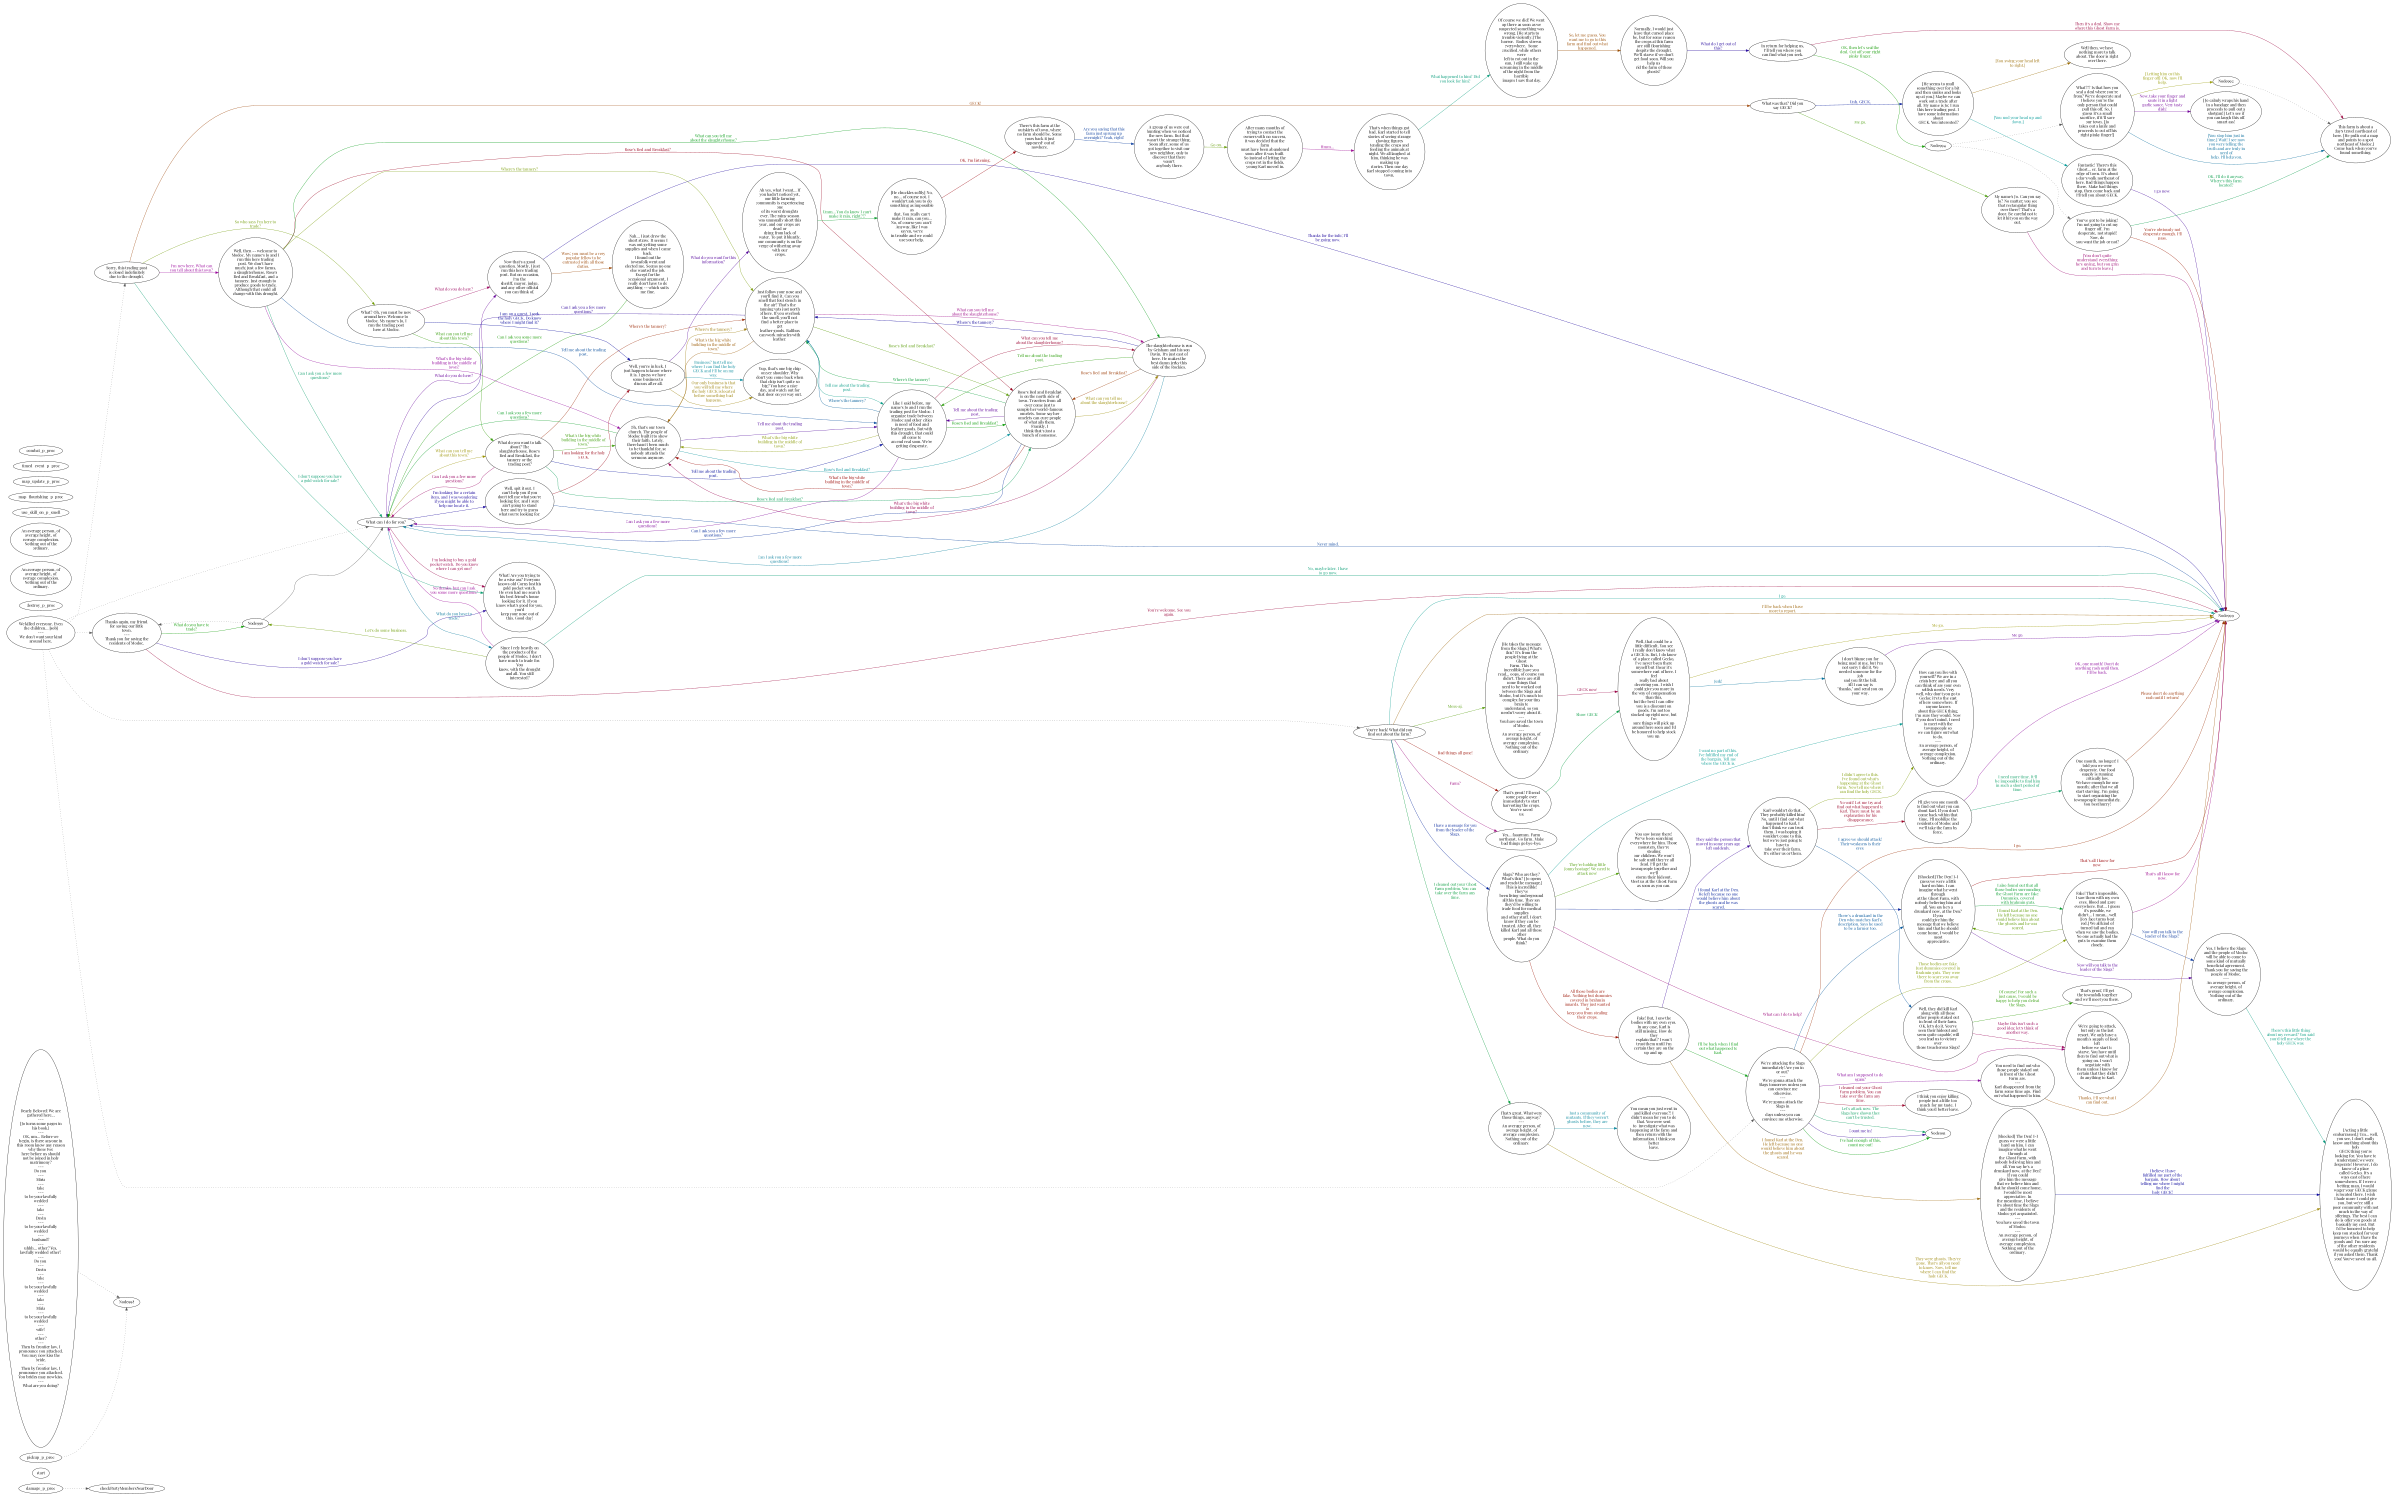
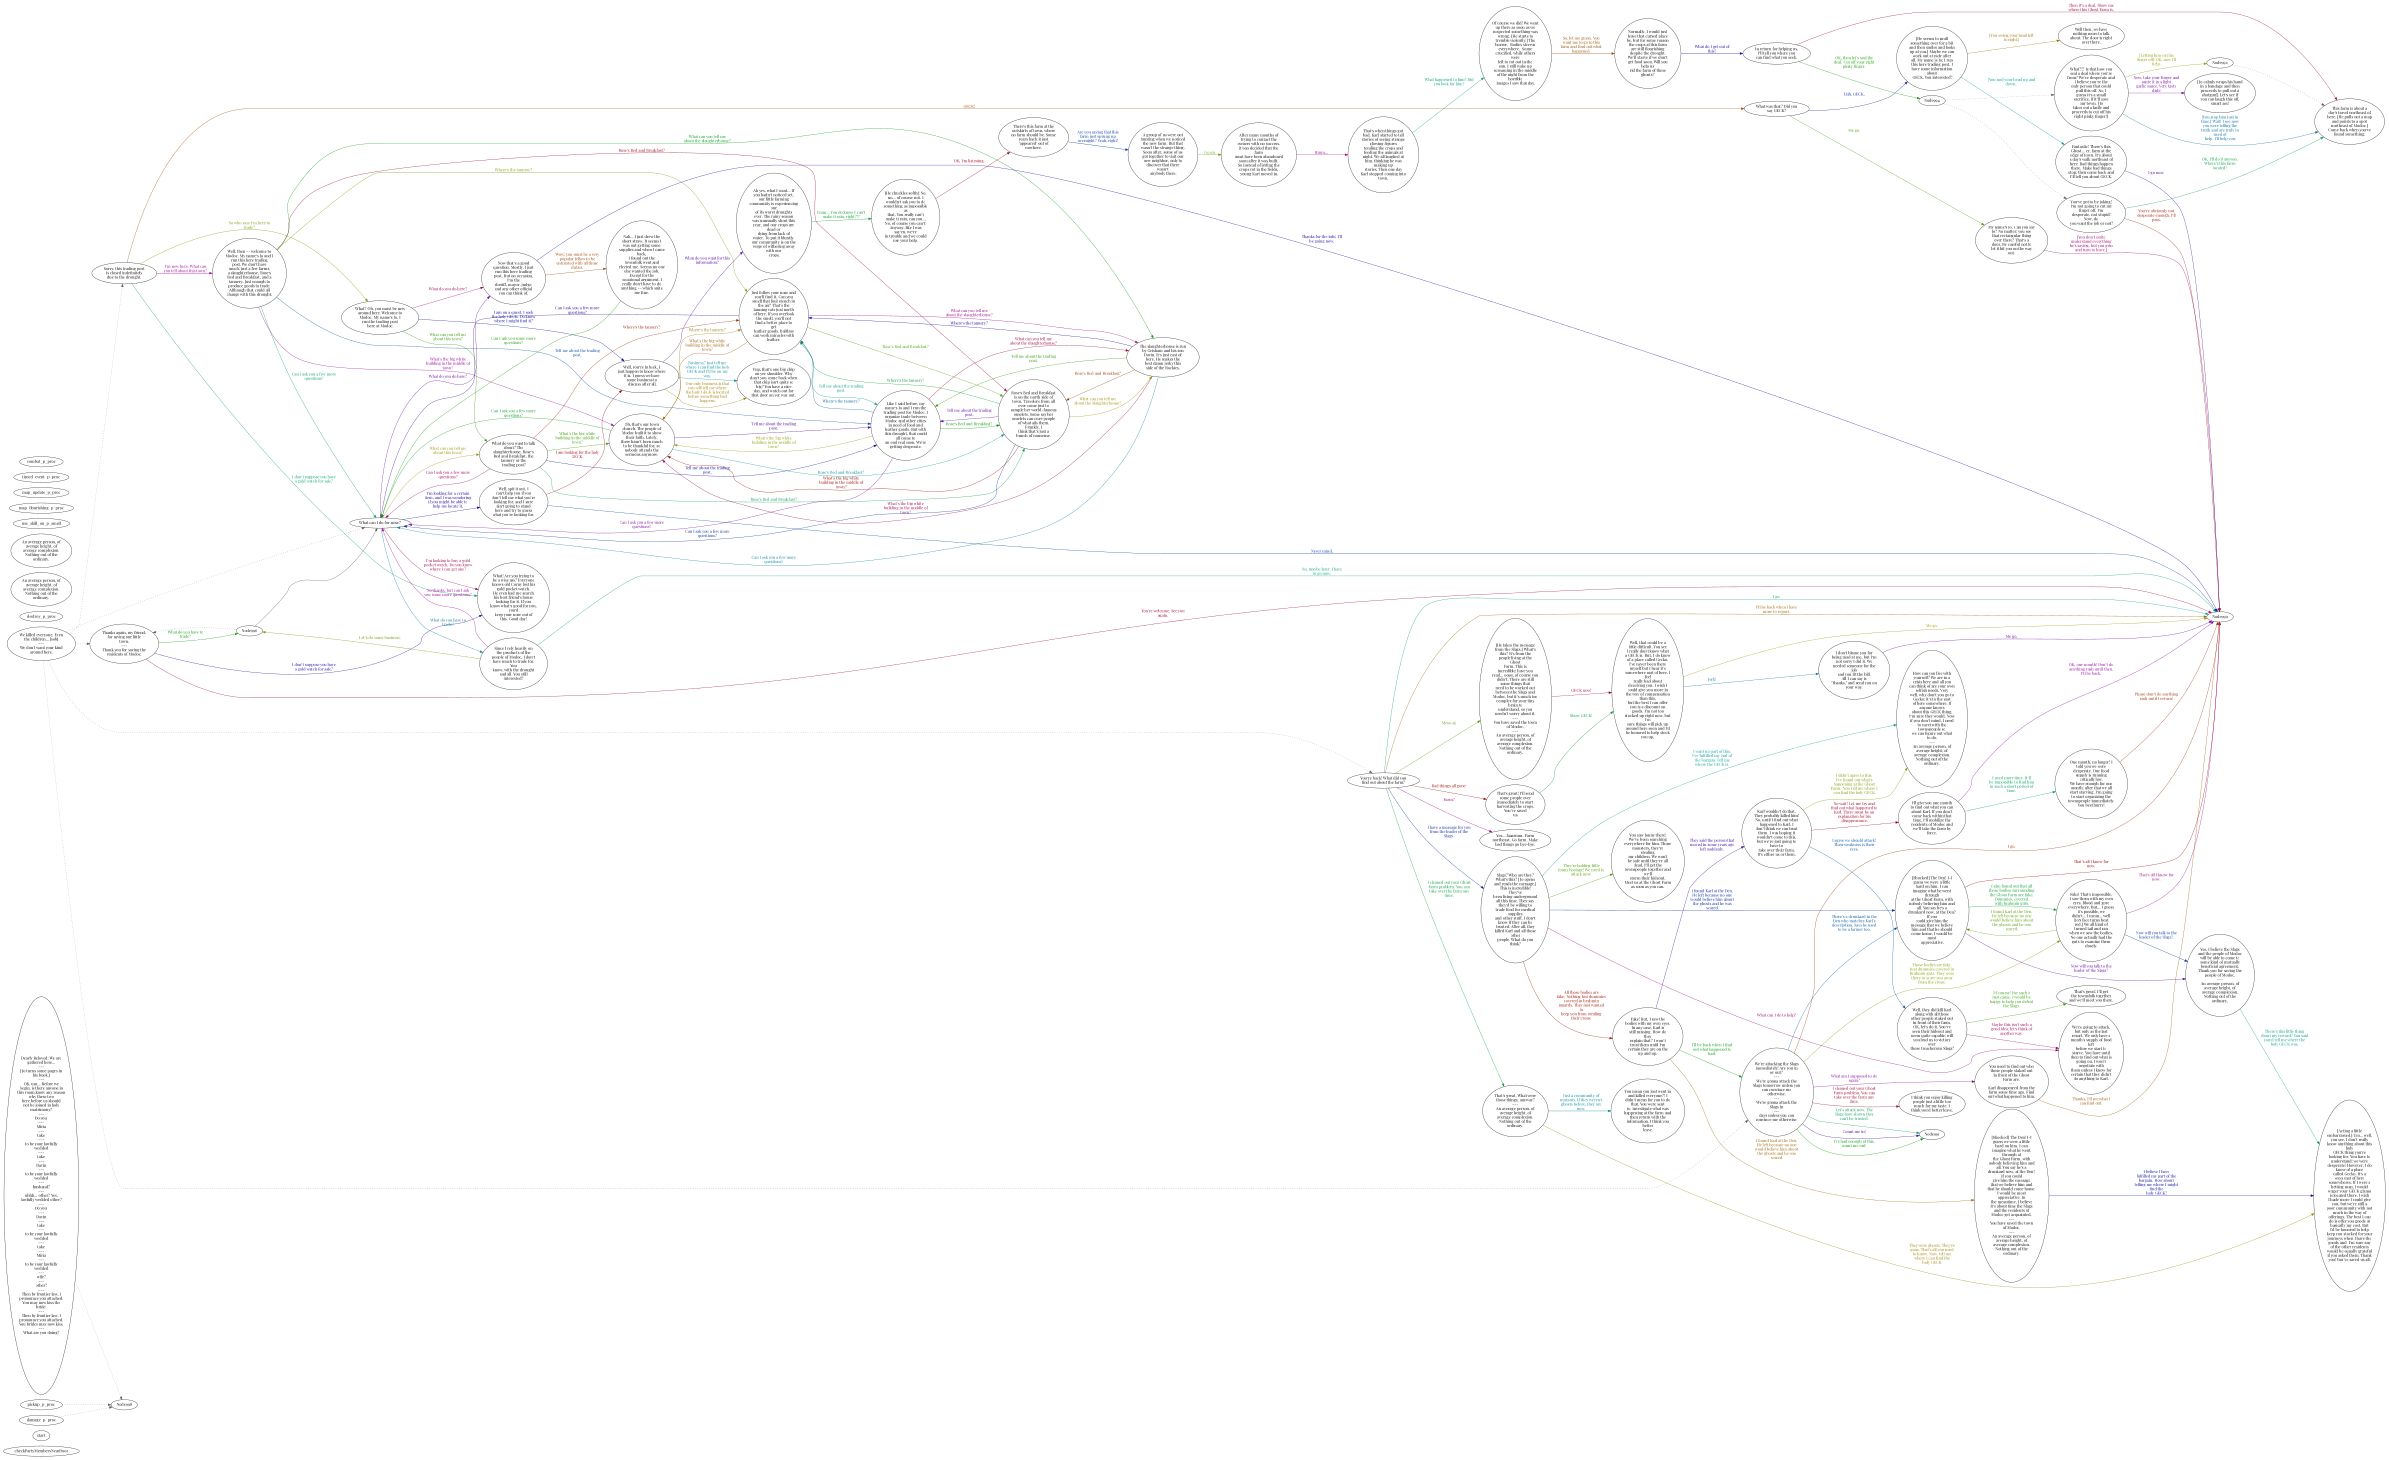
(386, 522) -> (380, 523)
(74, 1489) -> (84, 1412)
